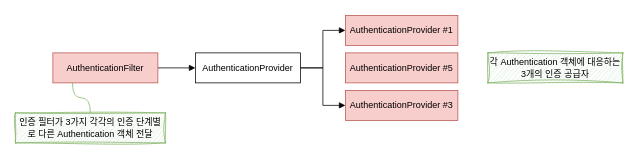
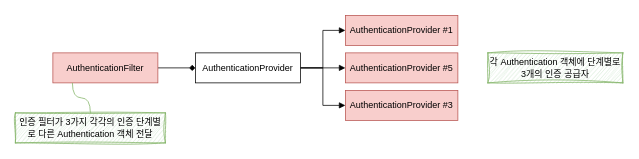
(188, 68) -> (188, 68)
none -> (337, 68)
(555, 68) -> (555, 68)
